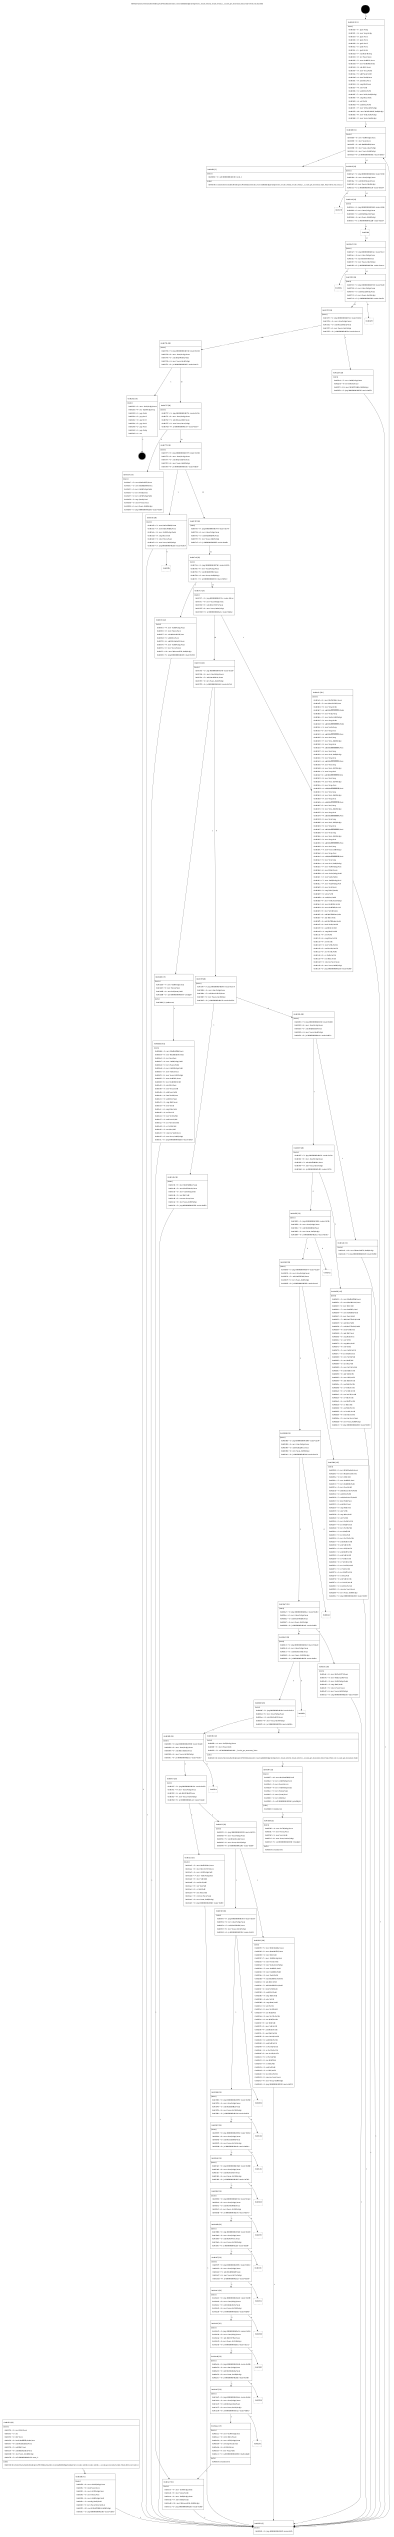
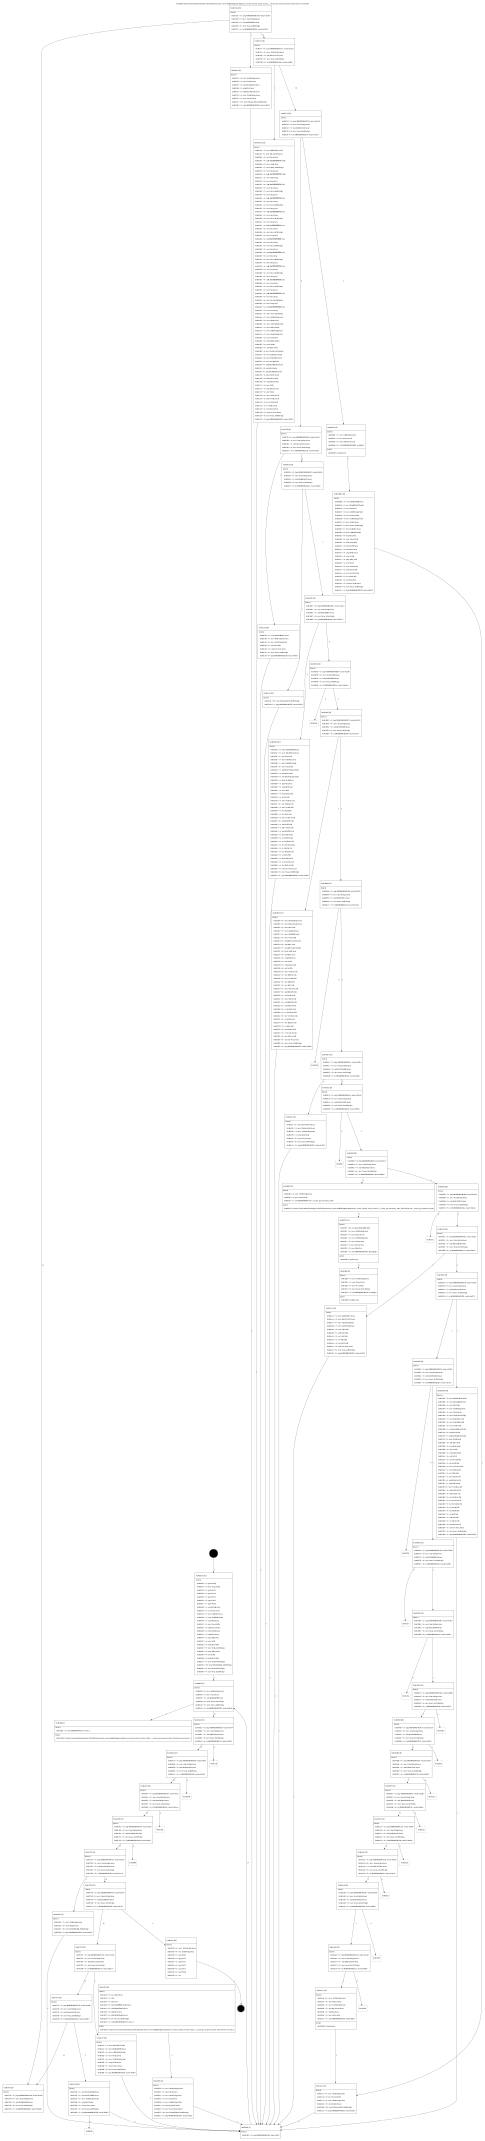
(365, 238) -> (173, 1780)
(210, 550) -> (42, 972)
